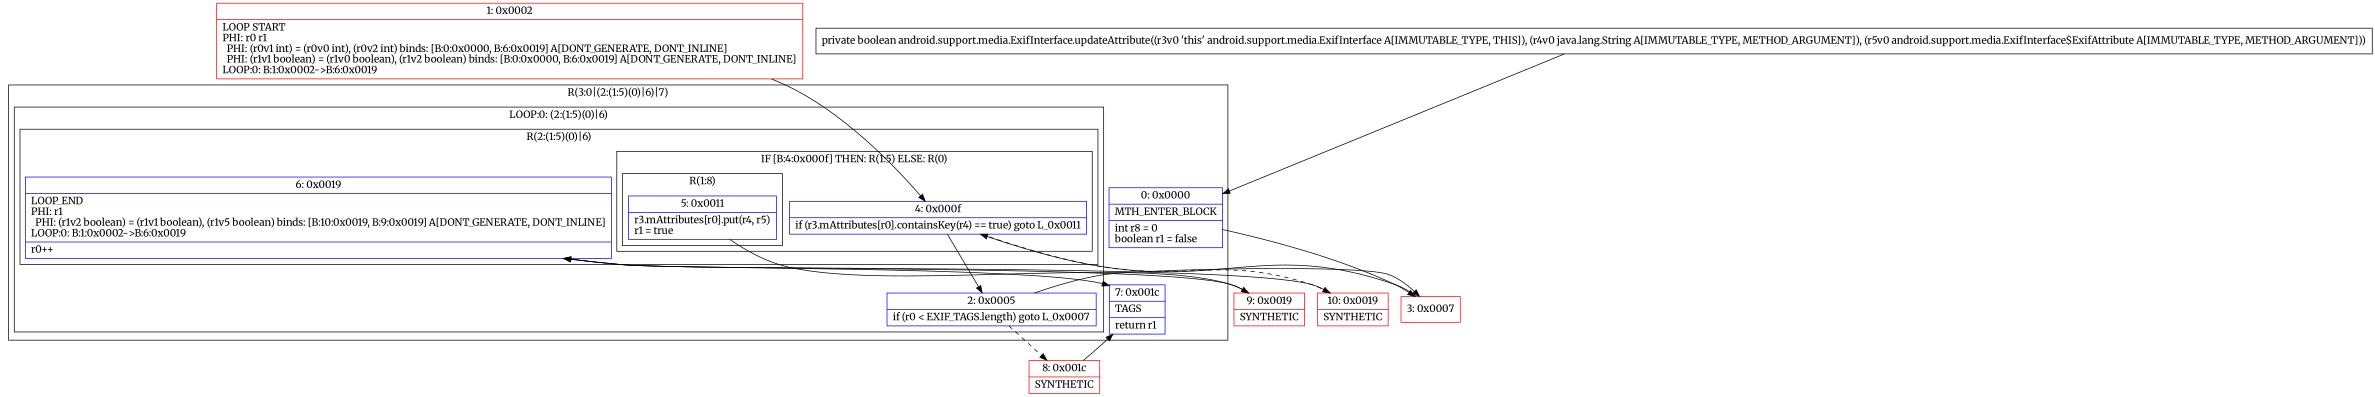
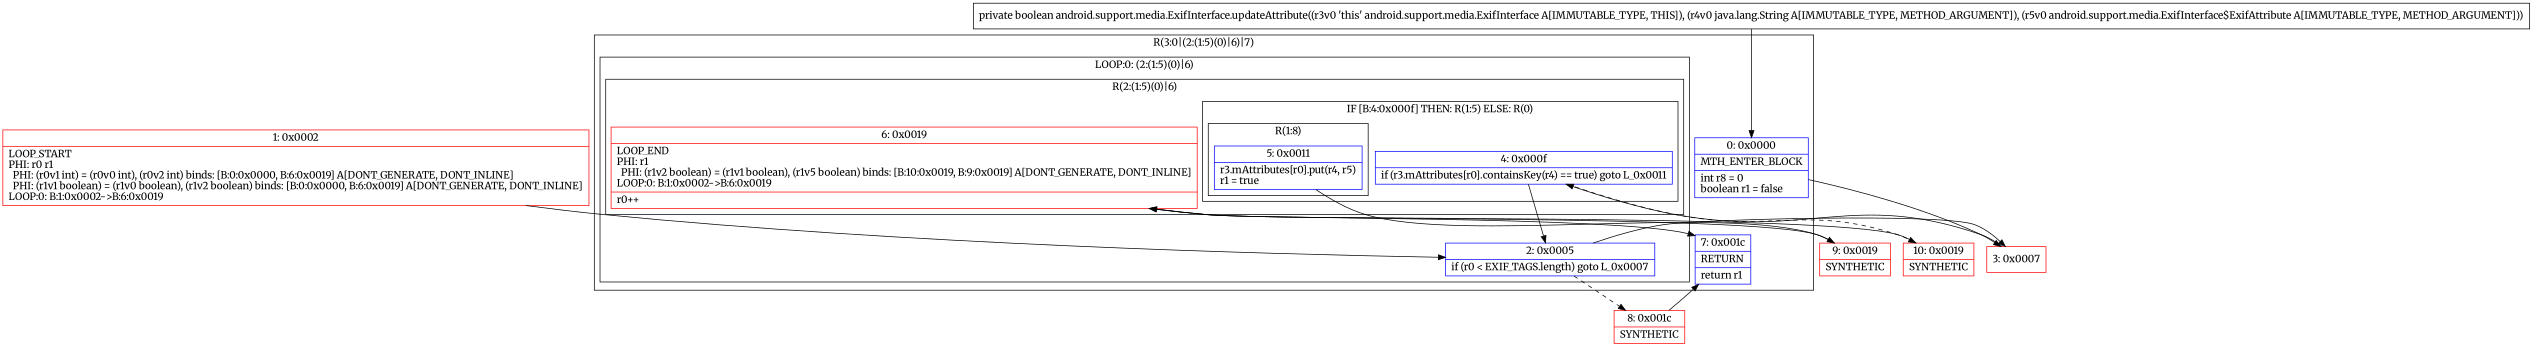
(845, 123) -> (982, 242)
(318, 218) -> (904, 168)
(1128, 309) -> (1722, 259)
